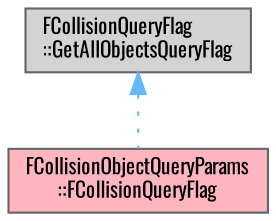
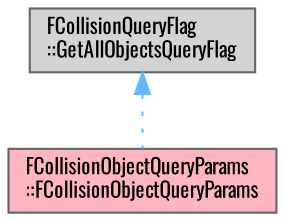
(138, 181) -> (142, 181)
